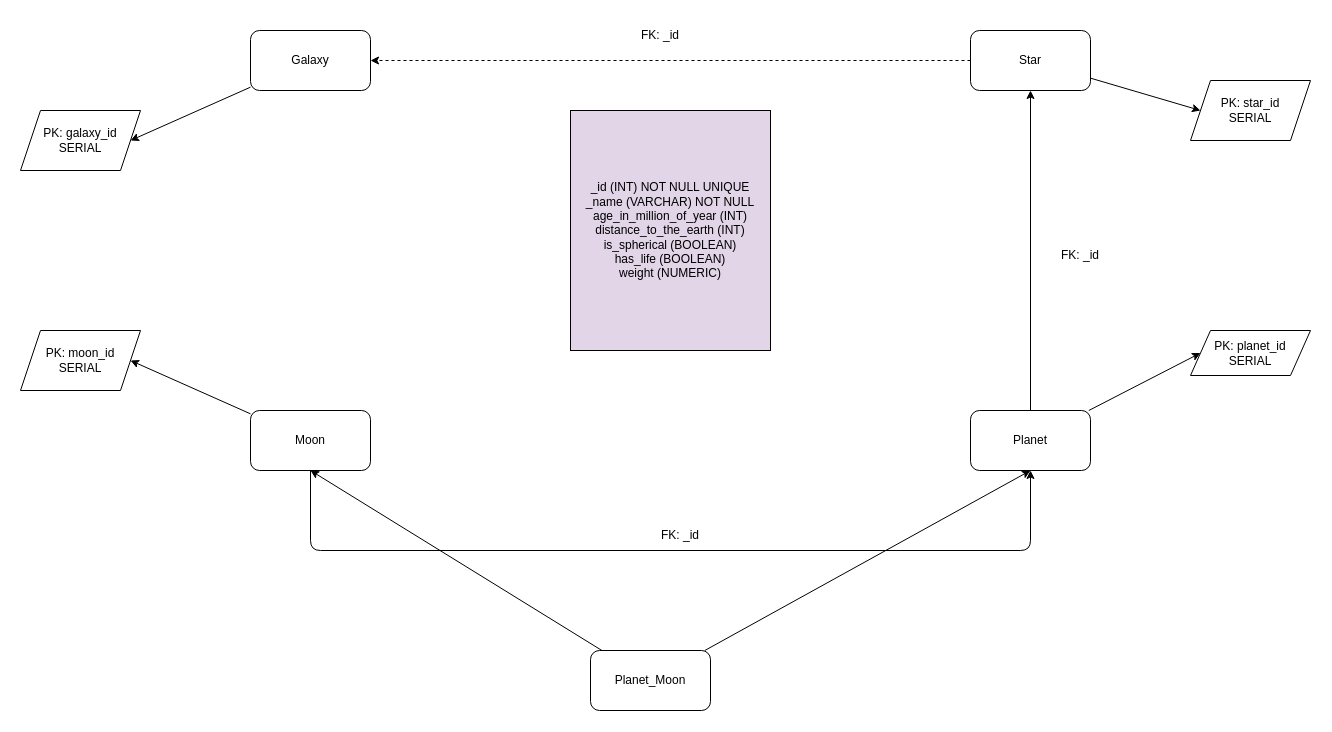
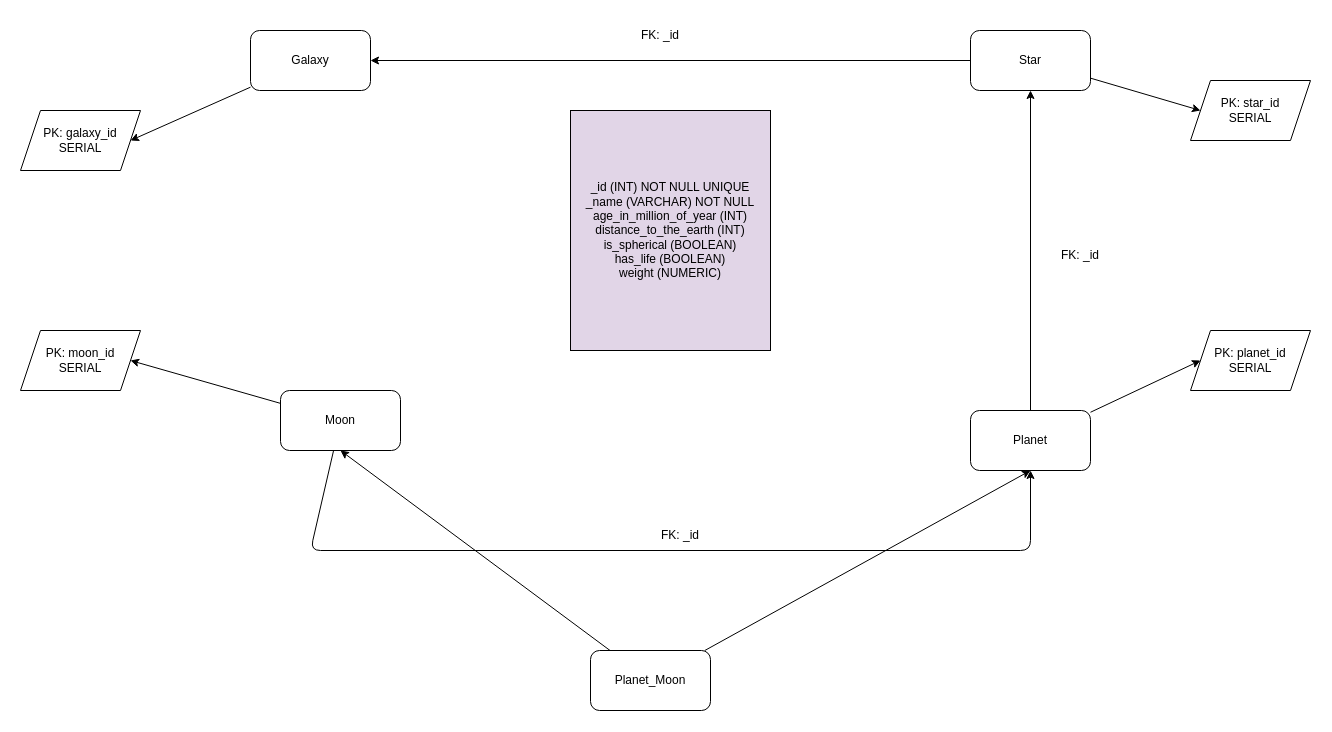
(673, 61) -> (673, 61)
(1251, 353) -> (1251, 361)
(311, 441) -> (341, 421)
